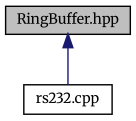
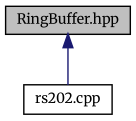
(68, 99) -> (68, 99)
